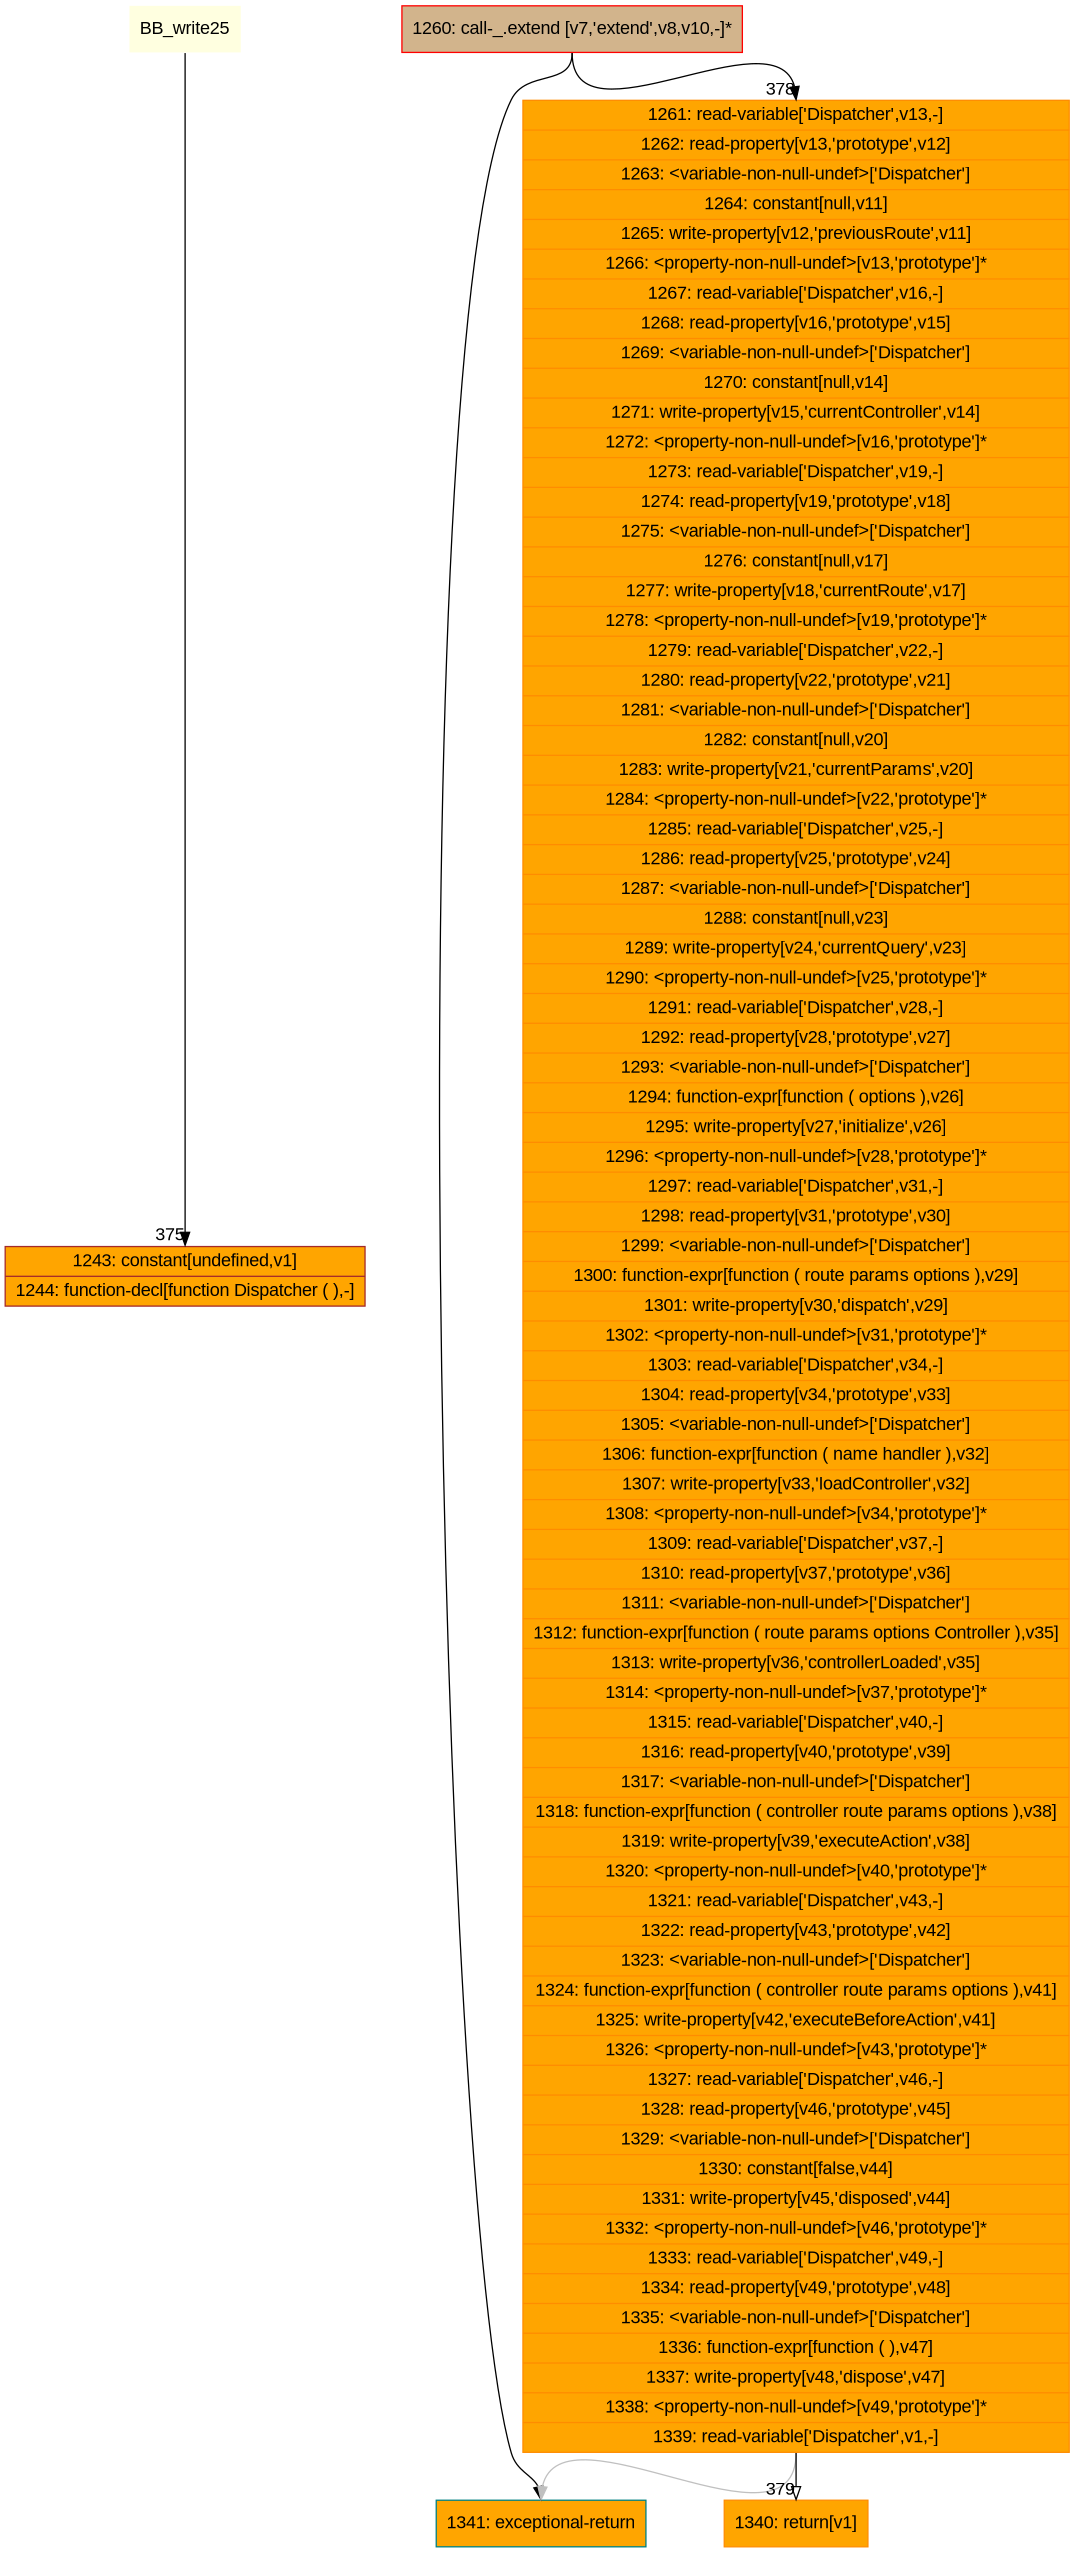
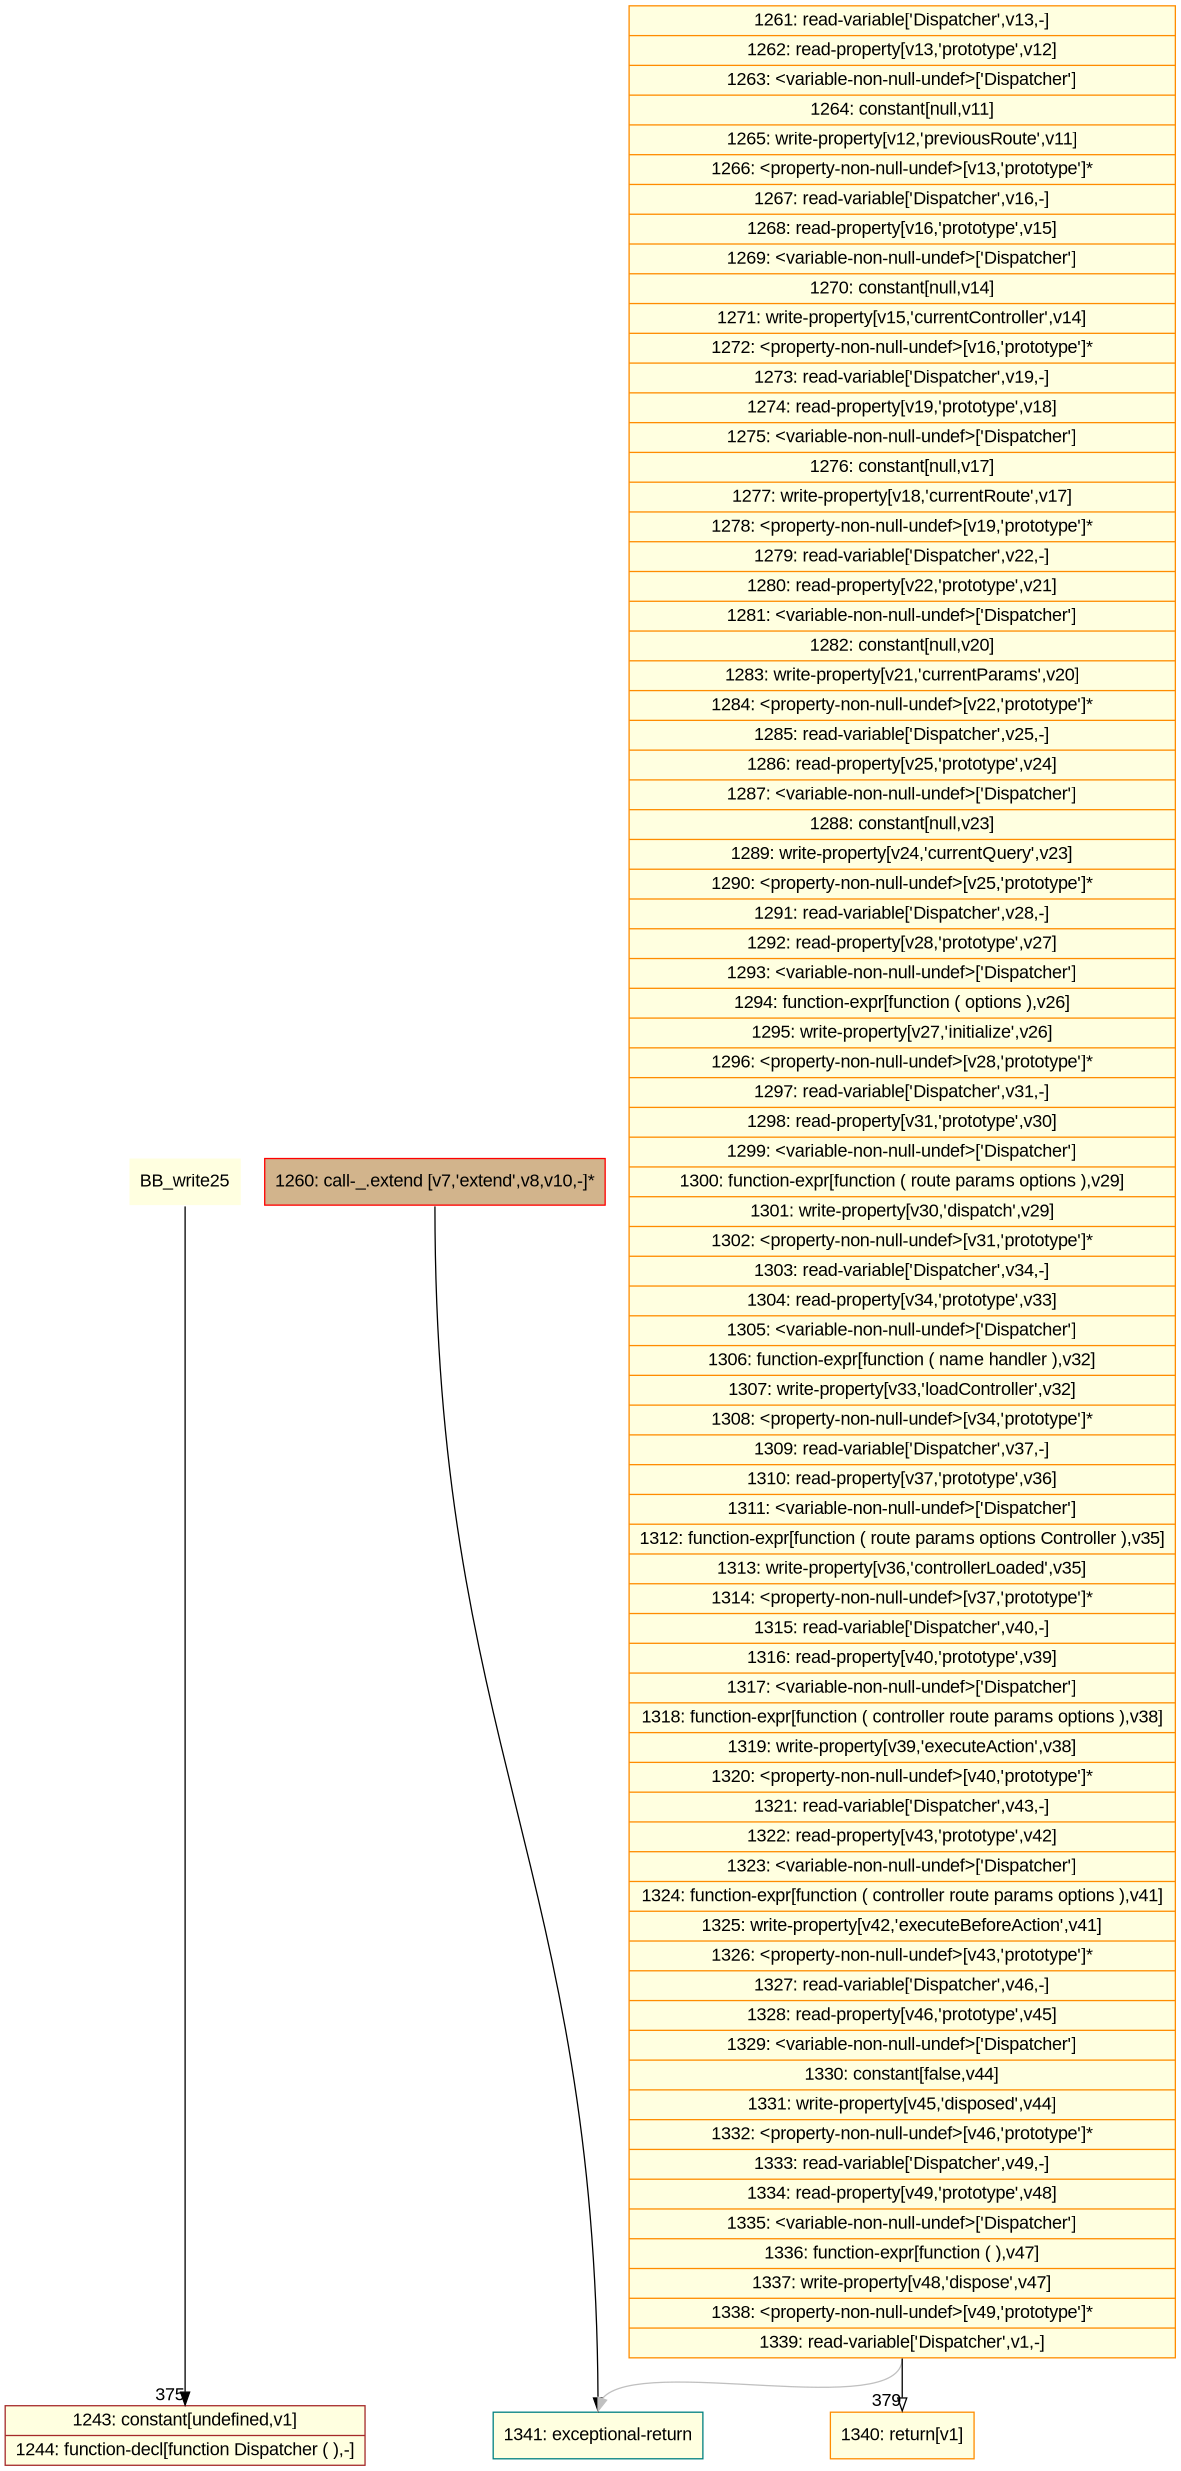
(678, 78) -> none
(185, 1276) -> (185, 2435)
(796, 1276) -> (902, 1182)
(541, 2524) -> (598, 2435)
(796, 2524) -> (902, 2435)
